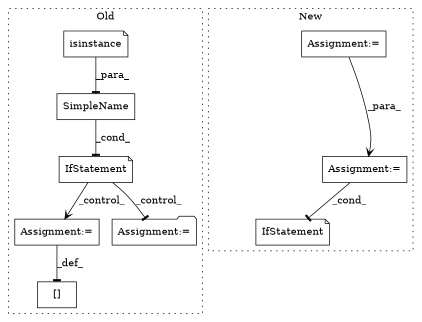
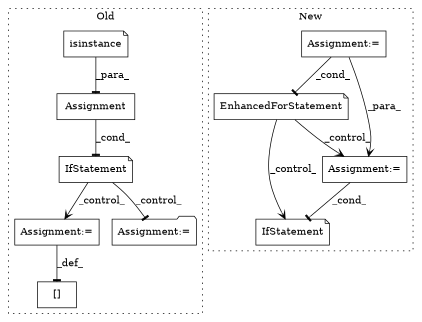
(96, 107) -> (96, 107)
none -> (281, 107)
